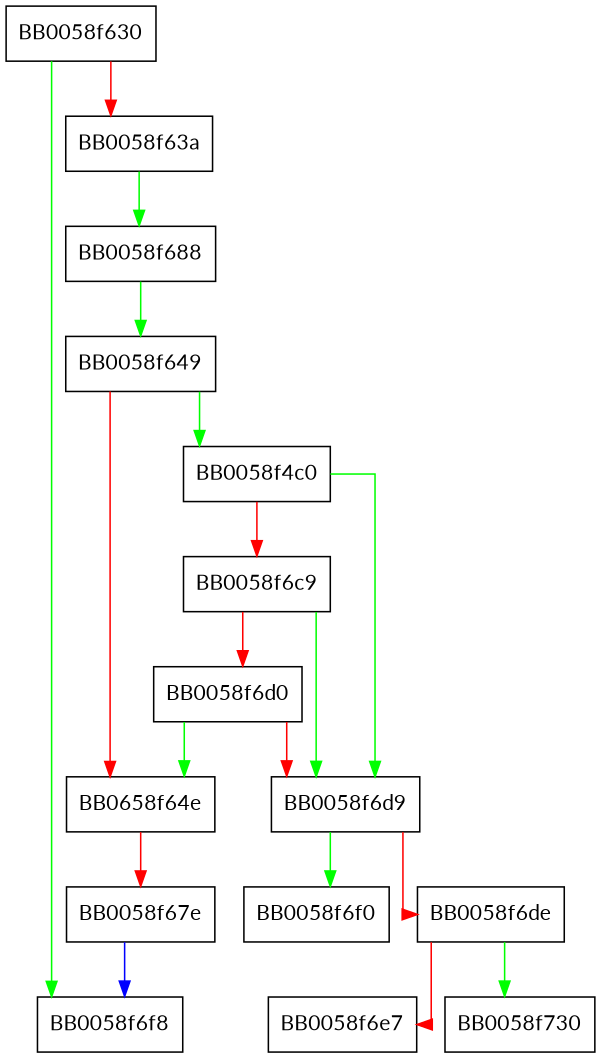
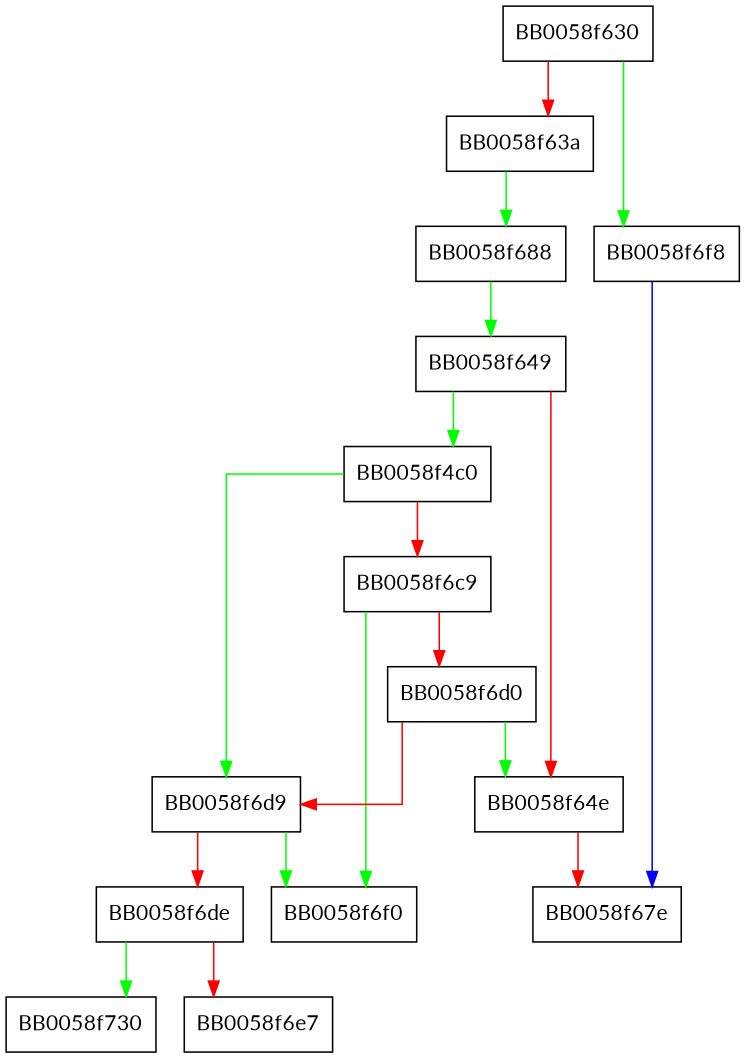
(316, 687) -> (366, 742)
(141, 804) -> (549, 804)
(125, 962) -> (652, 576)
